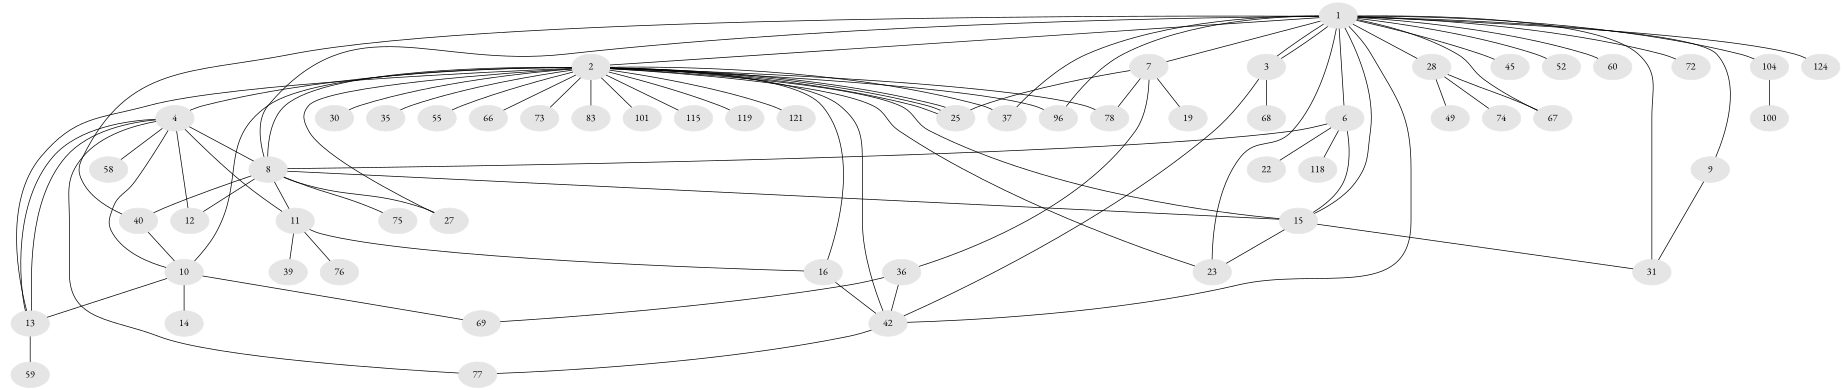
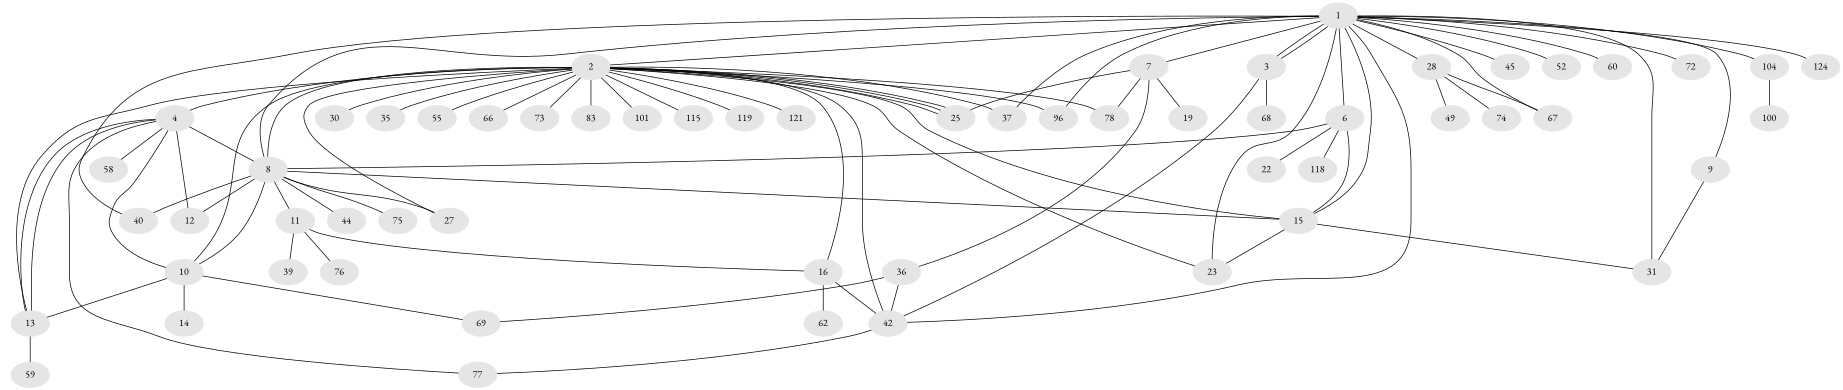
(227, 169) -> none
none -> (347, 221)
(161, 247) -> (241, 231)
none -> (823, 323)
